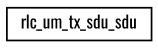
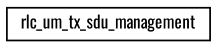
(79, 24) -> (108, 24)
